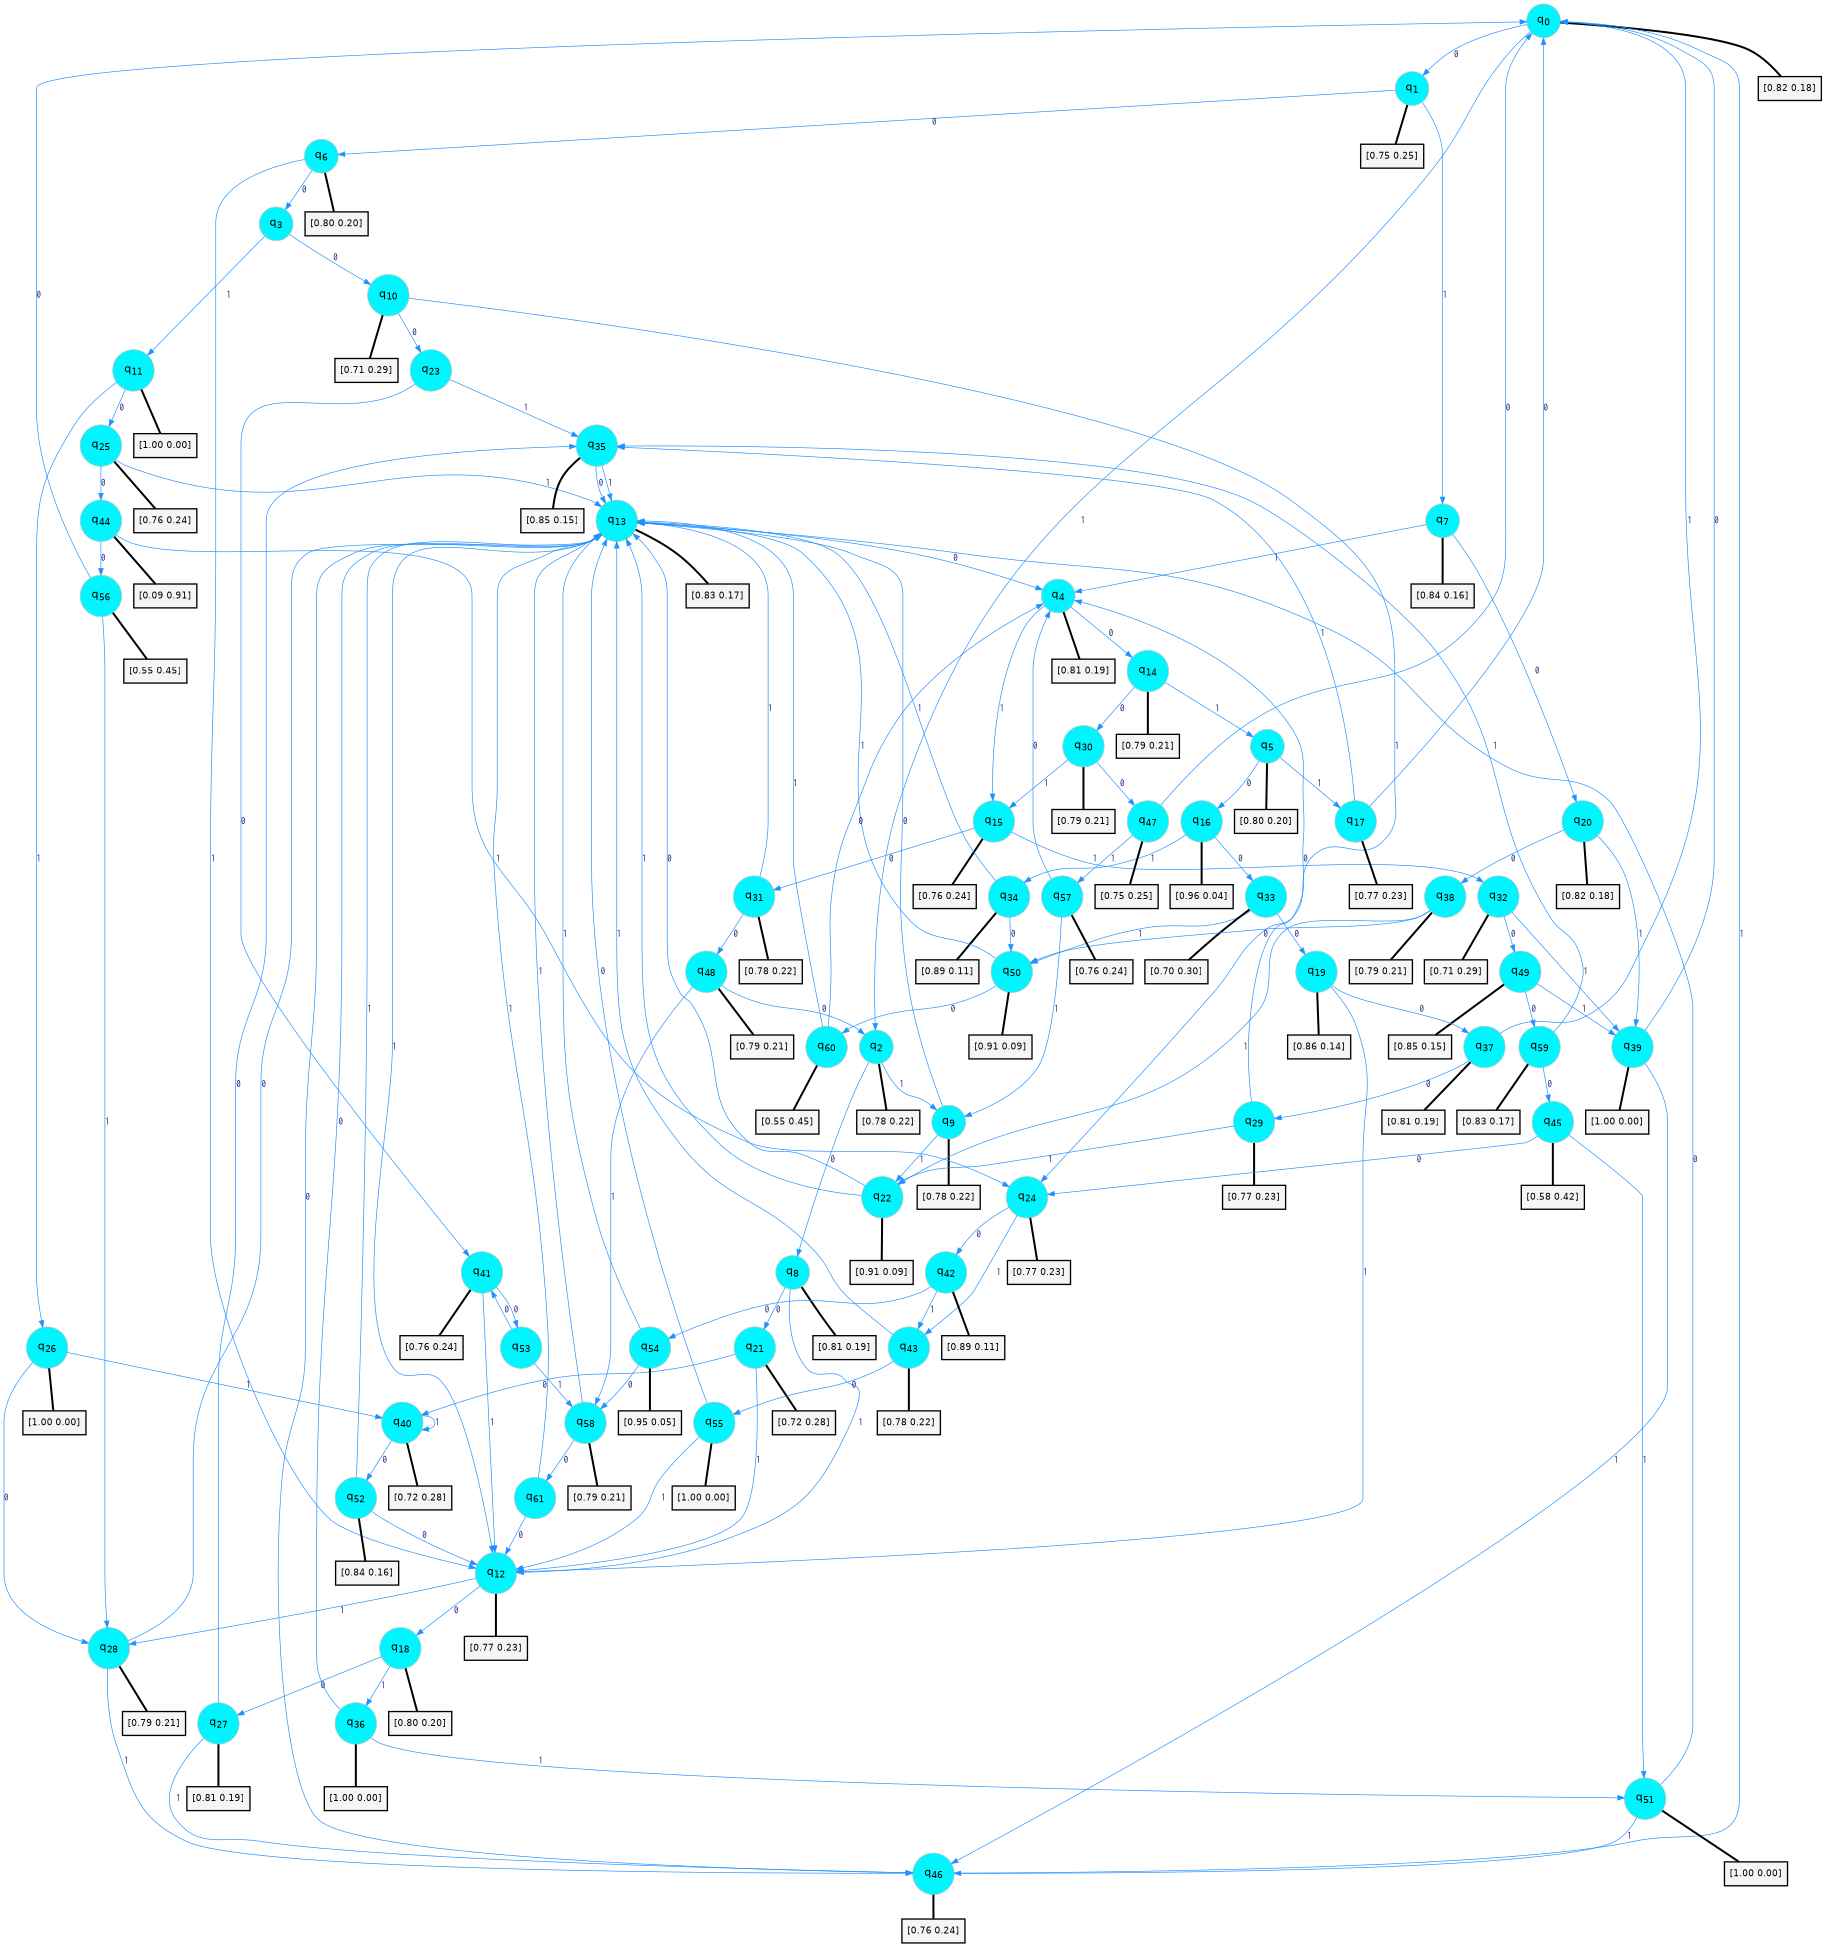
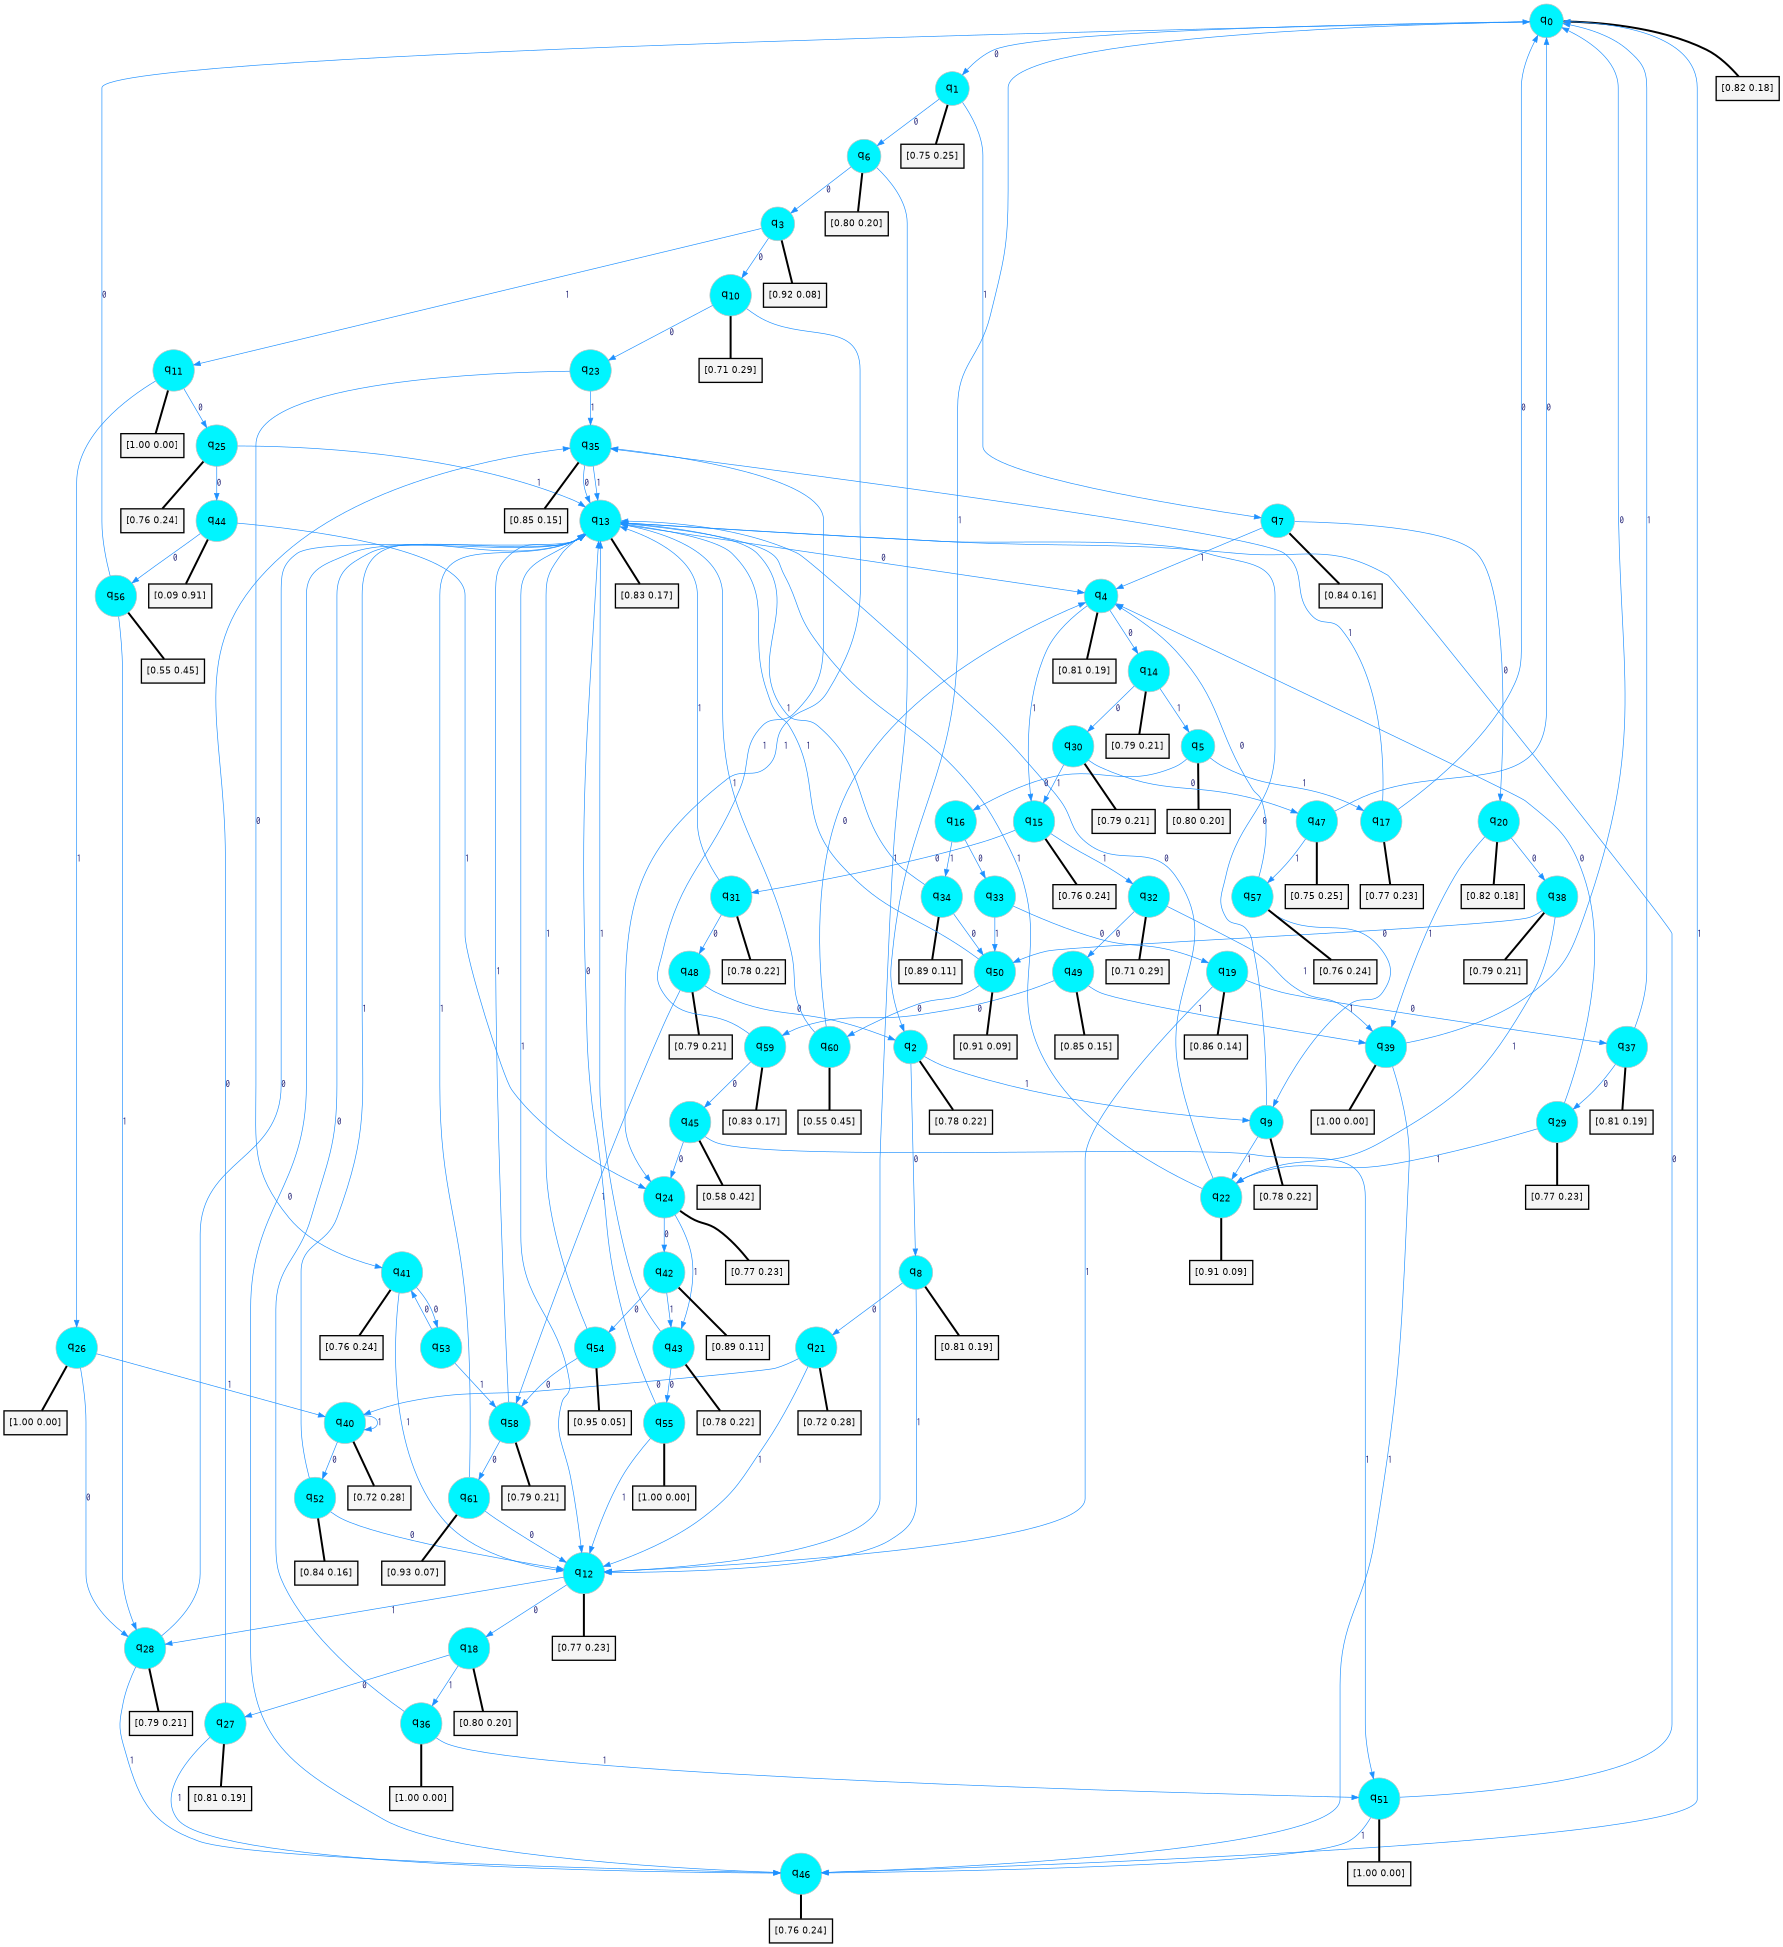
none -> (795, 295)
(1202, 897) -> none
(1176, 972) -> none
none -> (413, 1573)
